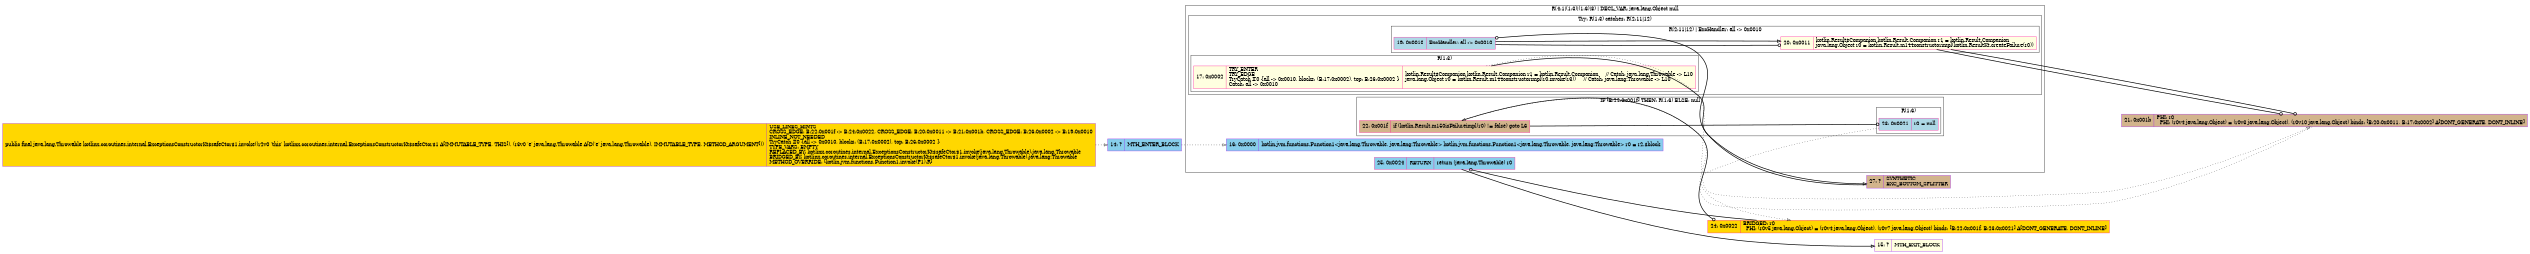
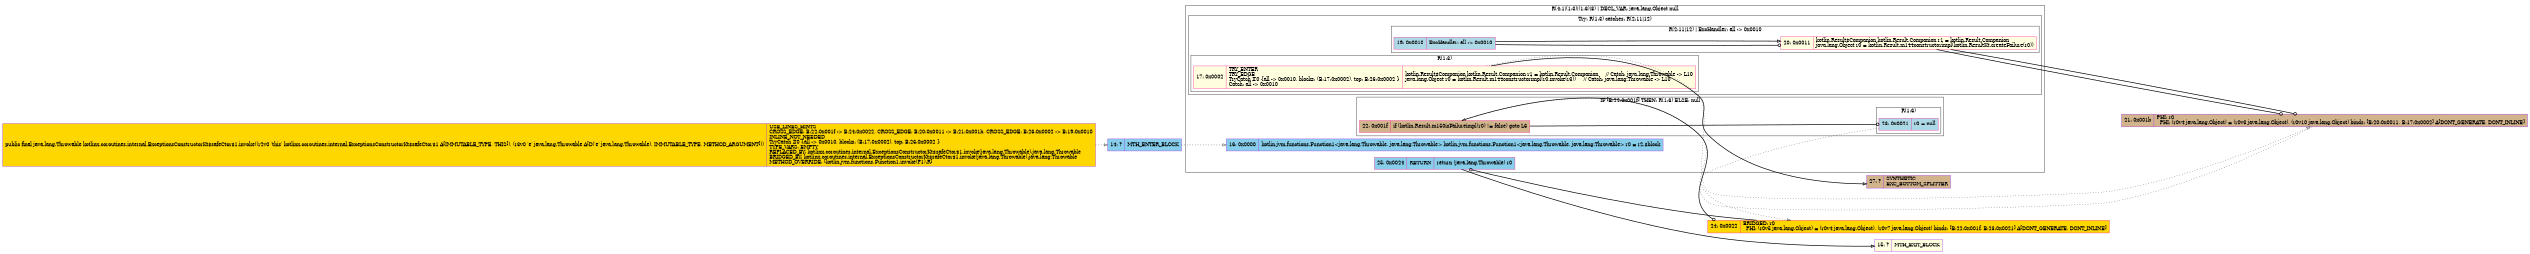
(1707, 78) -> none
